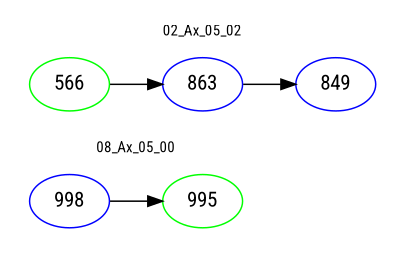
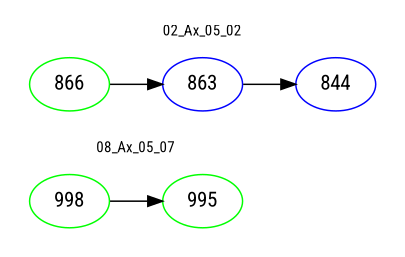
(70, 84) -> (70, 84)
(336, 84) -> (336, 84)
(136, 149) -> (136, 149)
(70, 201) -> (70, 201)
